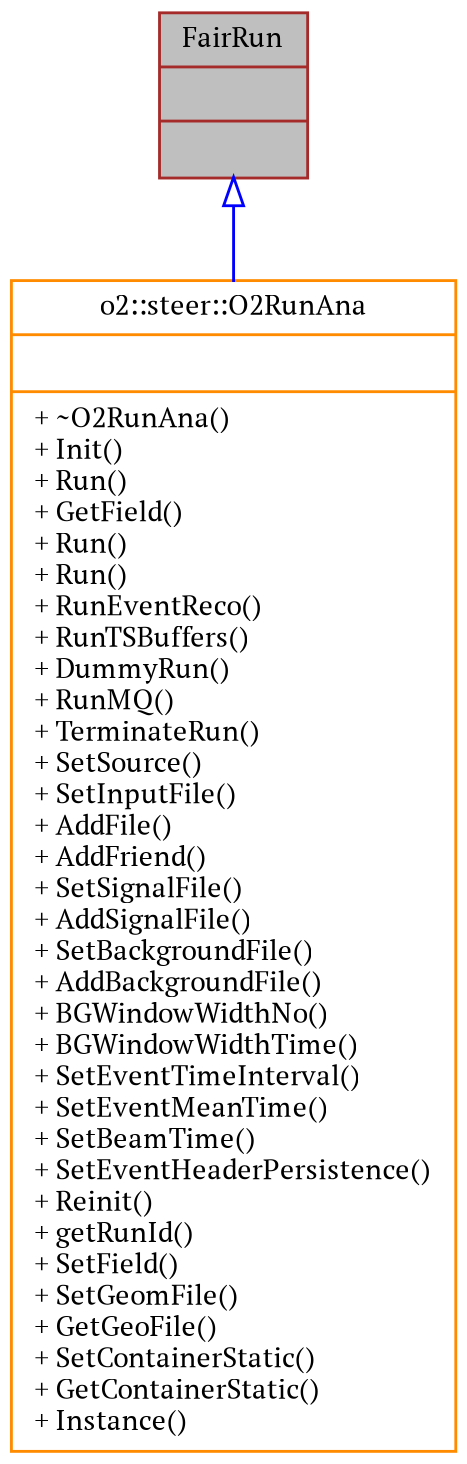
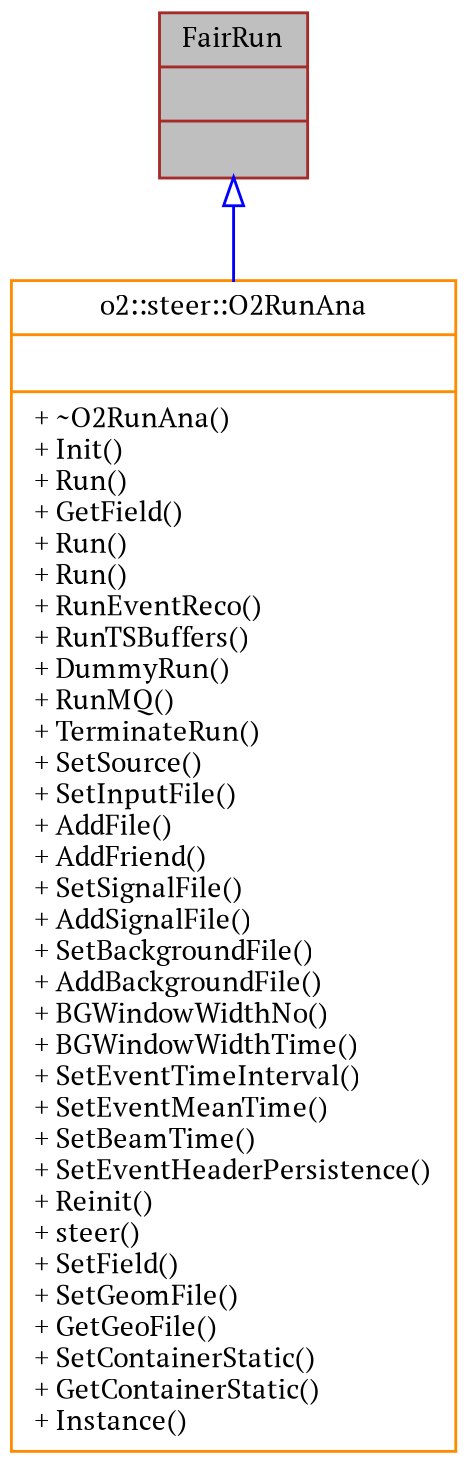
(115, 1233) -> (88, 1233)
